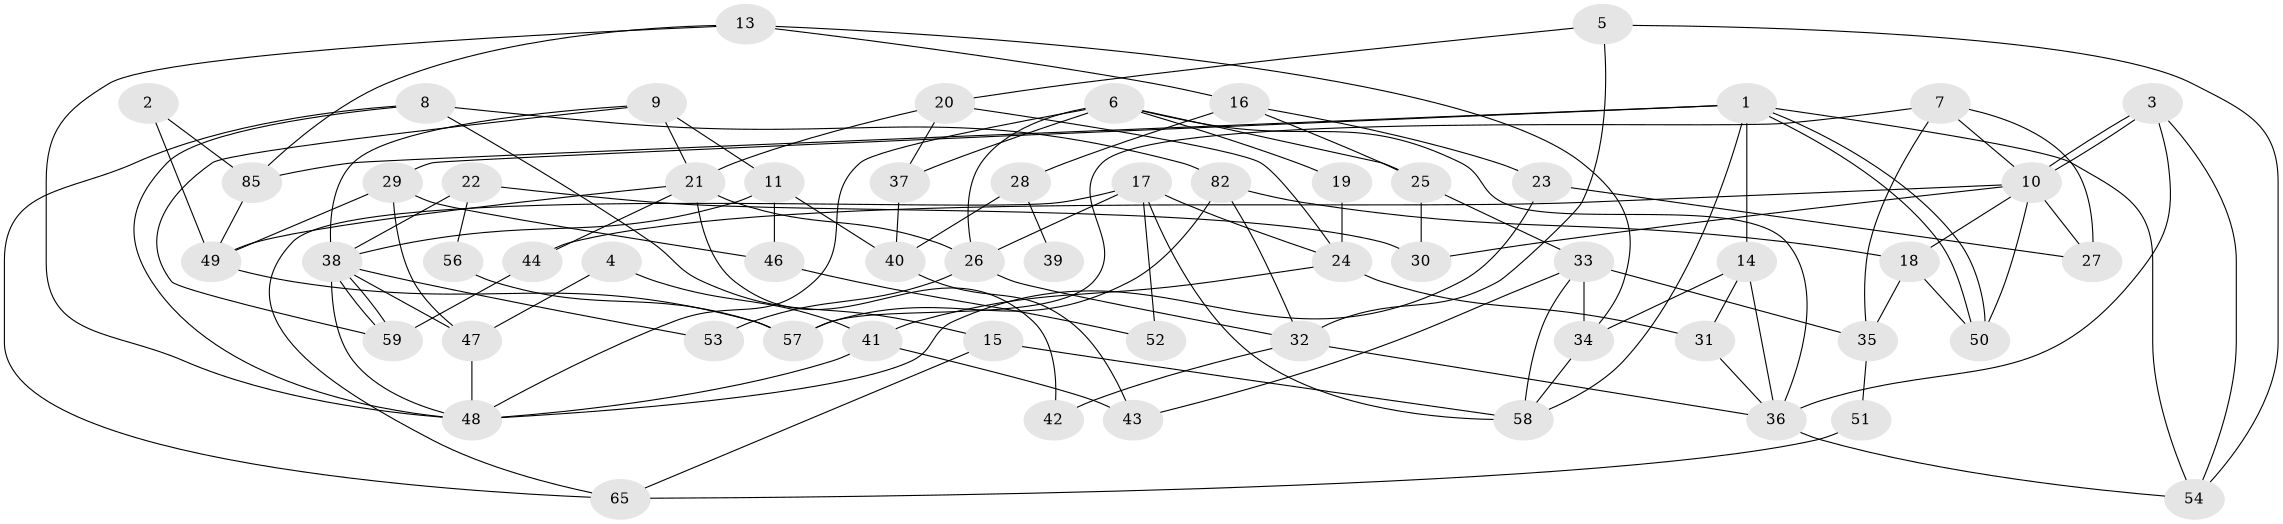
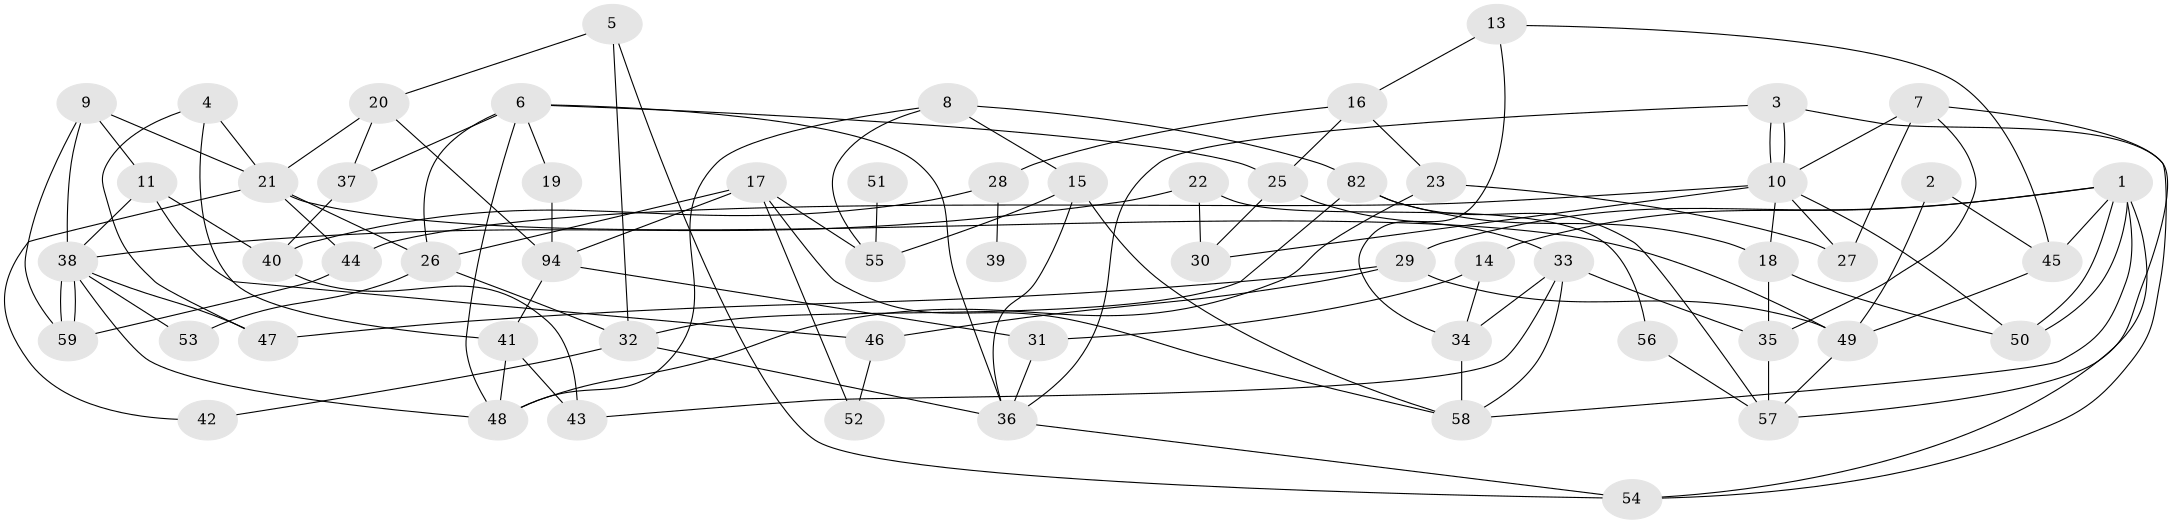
(91, 96) -> none
none -> (238, 143)
(252, 183) -> (2052, 262)
(1342, 262) -> (552, 262)
(1762, 341) -> (1031, 288)
(472, 381) -> none
(1865, 381) -> (1769, 381)
(620, 499) -> (875, 262)
